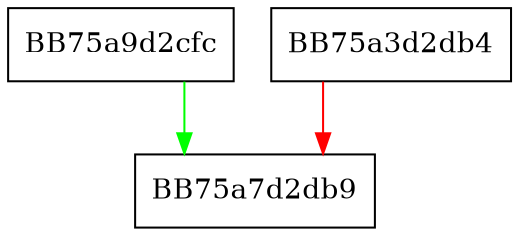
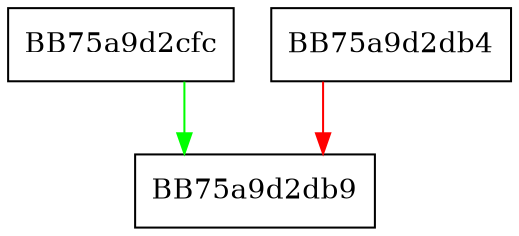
(391, 45) -> (391, 45)
(255, 191) -> (255, 191)
